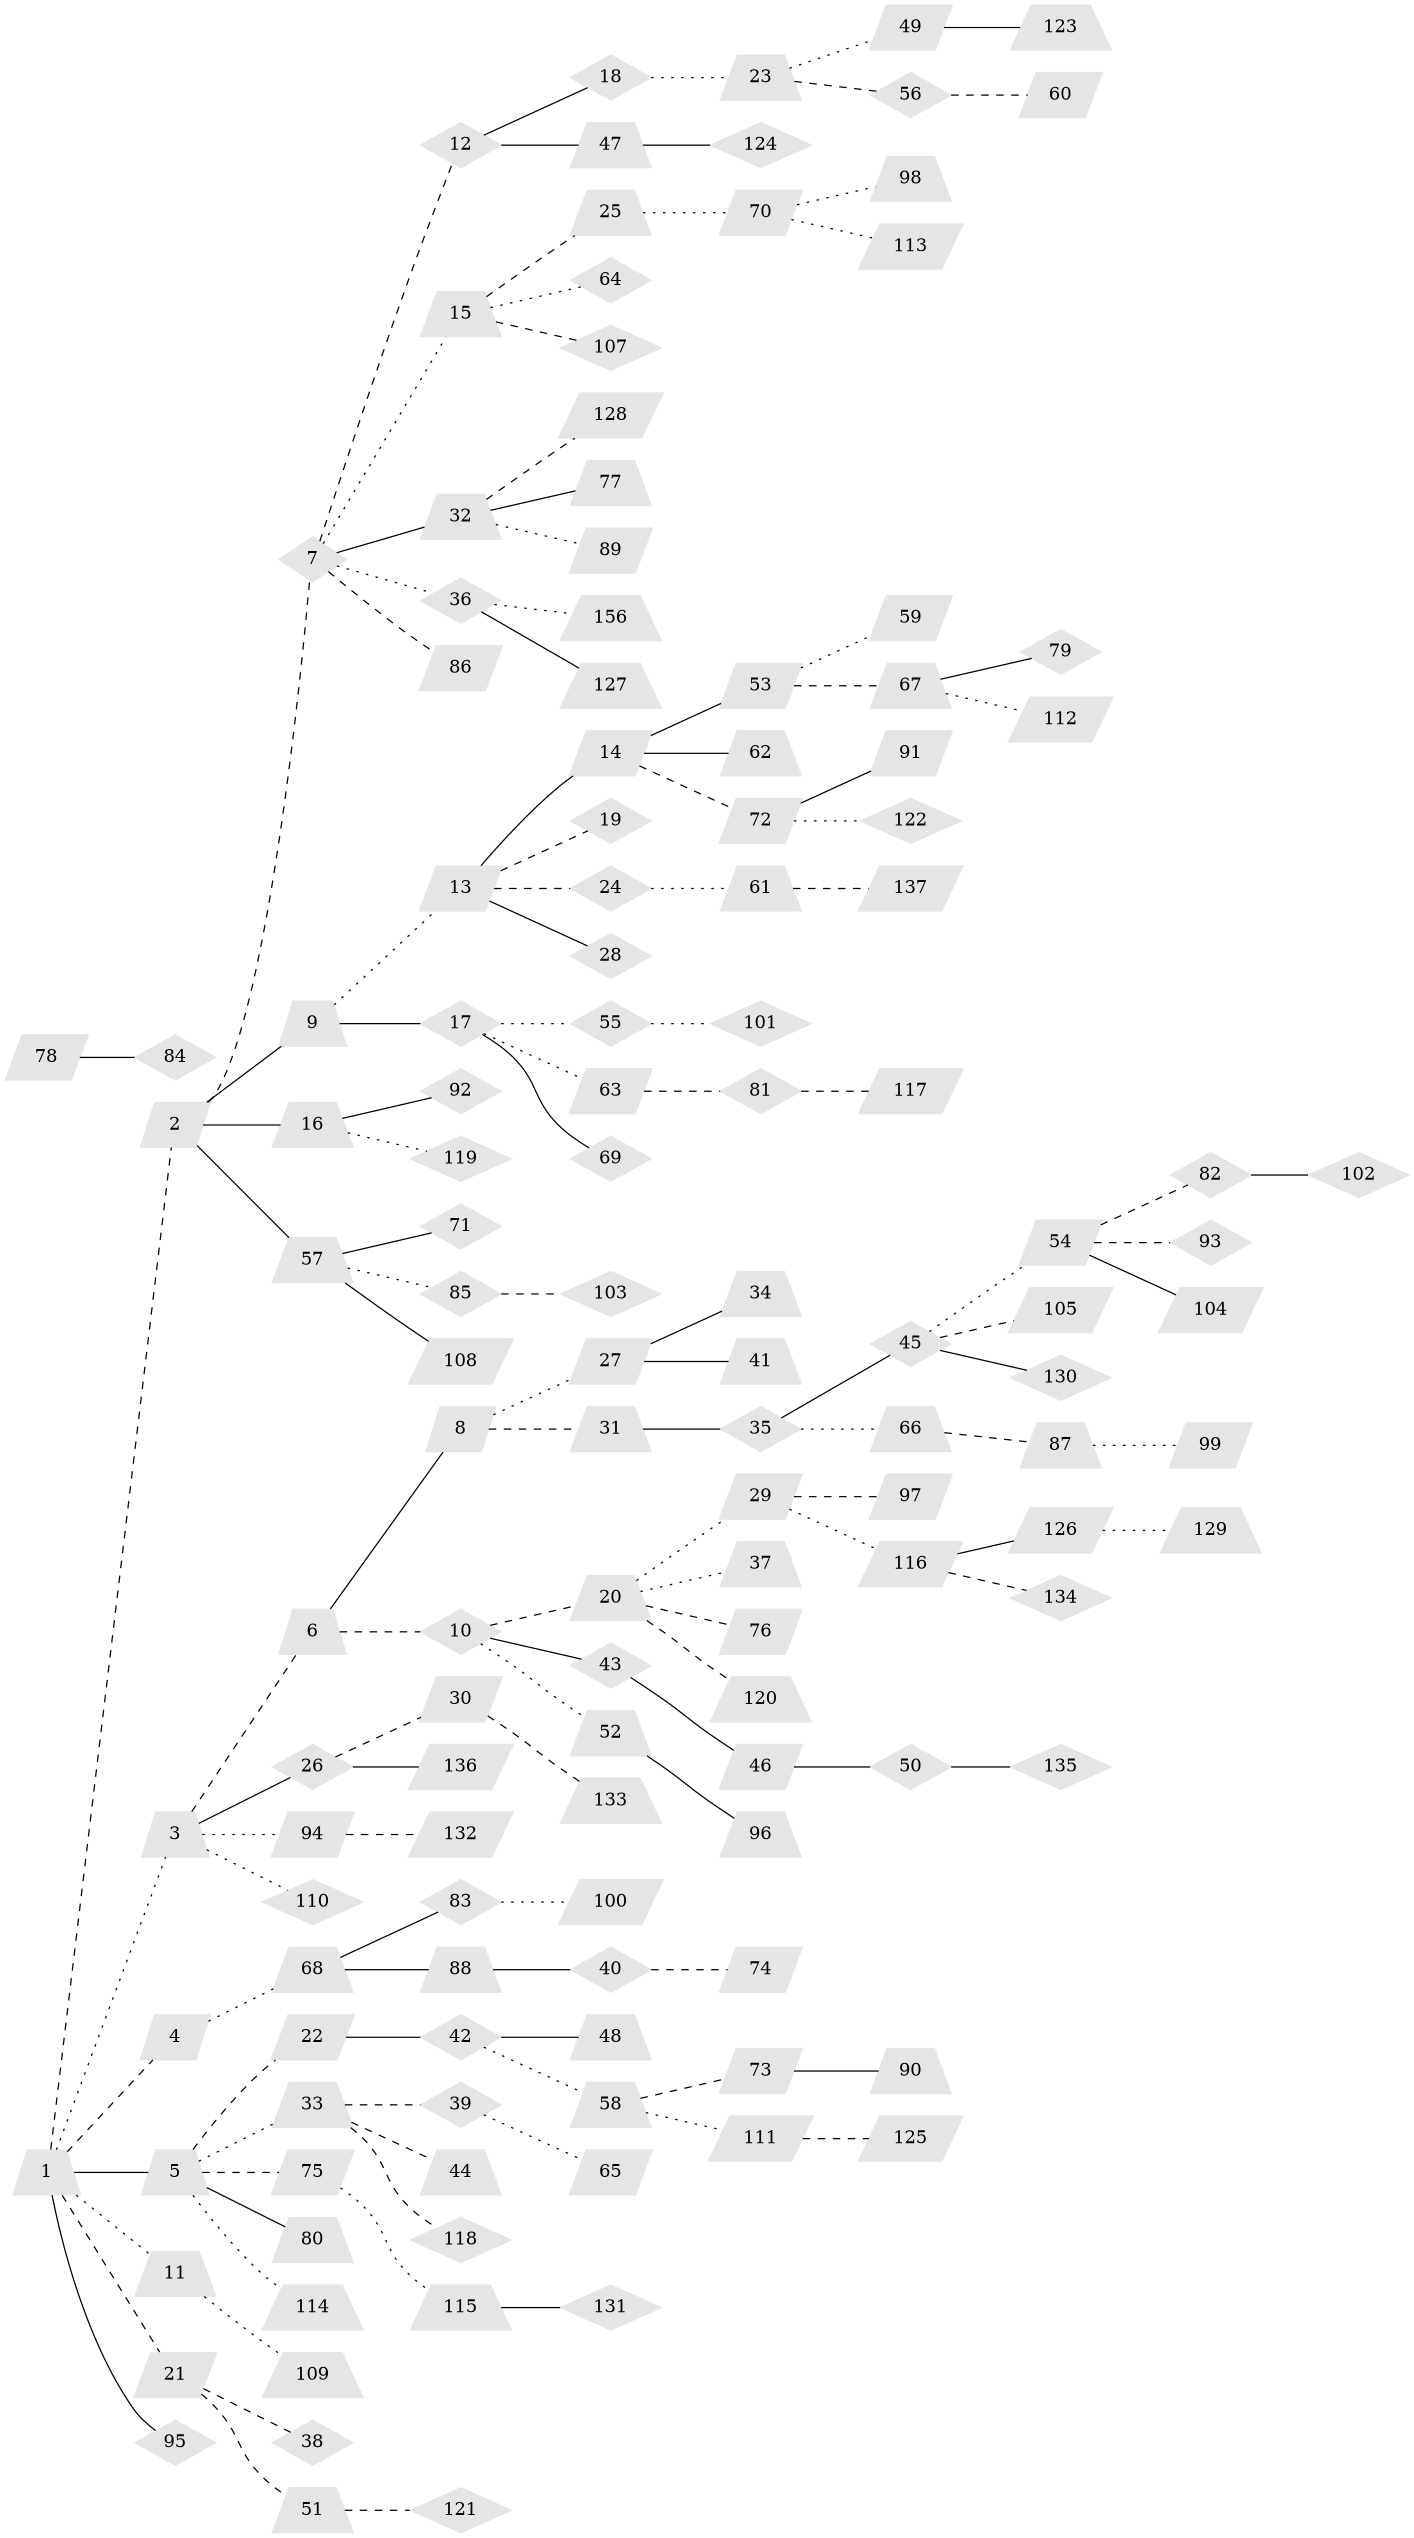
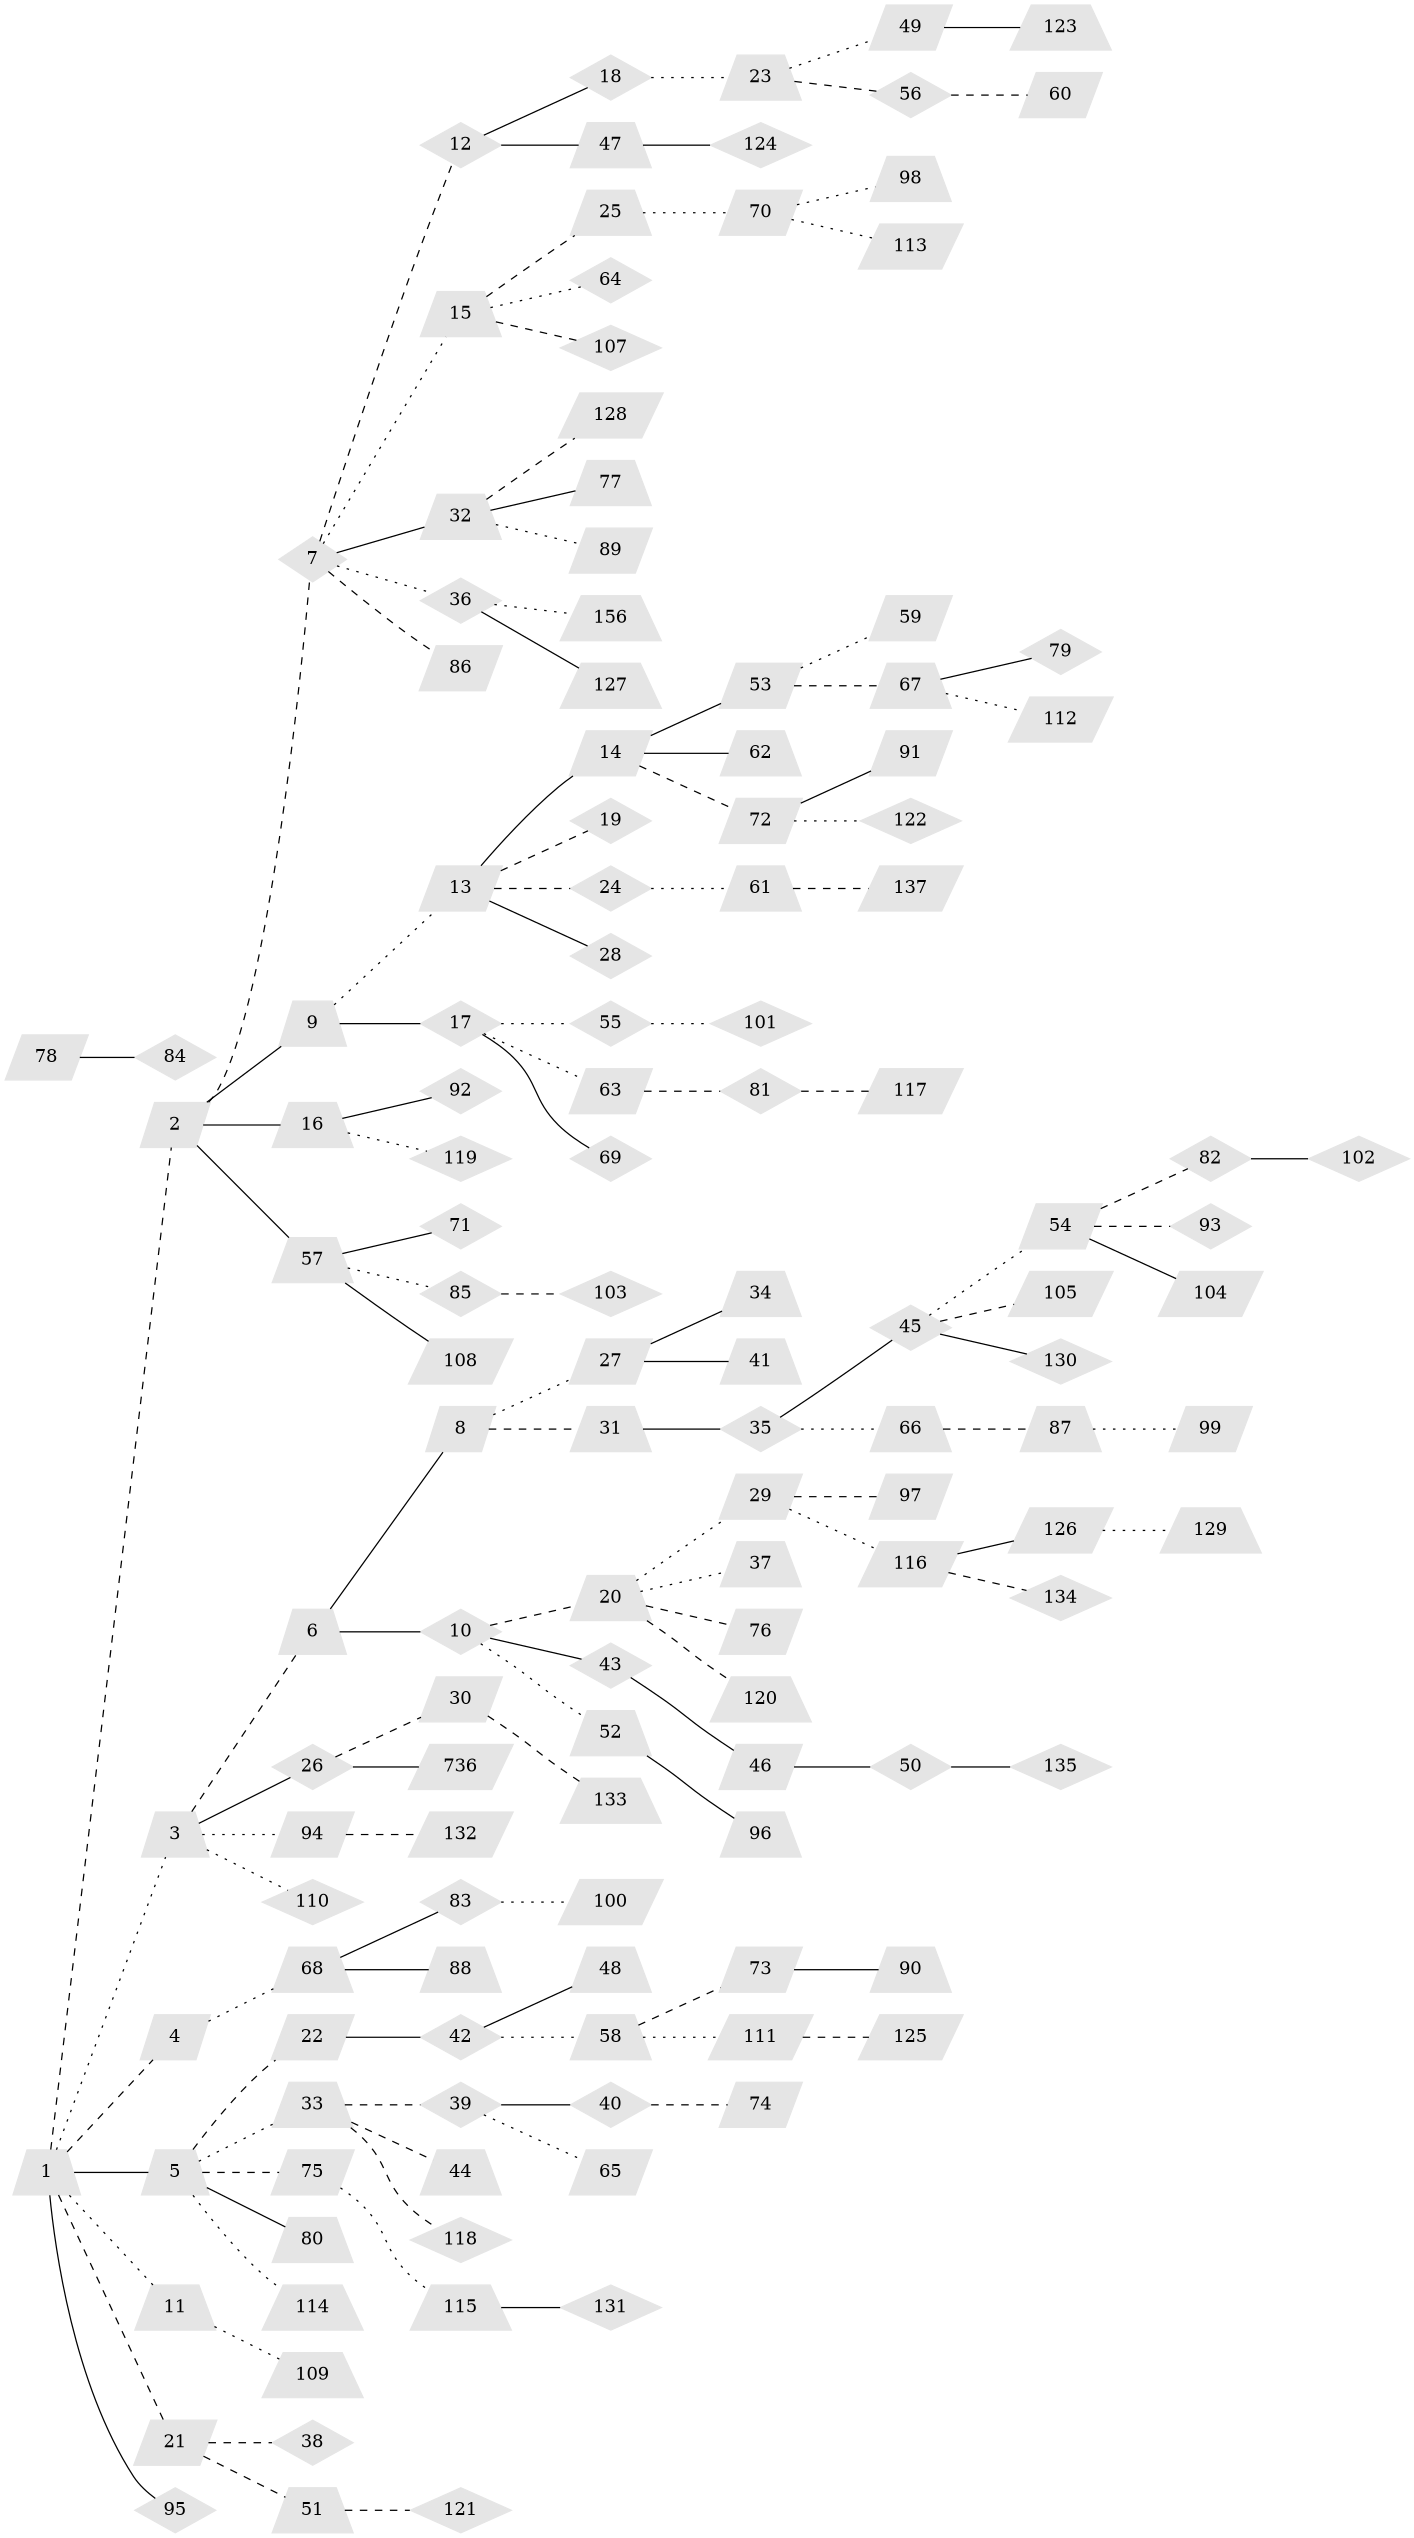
(380, 1632) -> (380, 1632)
(461, 1767) -> (461, 1767)
(532, 1970) -> (536, 2105)
